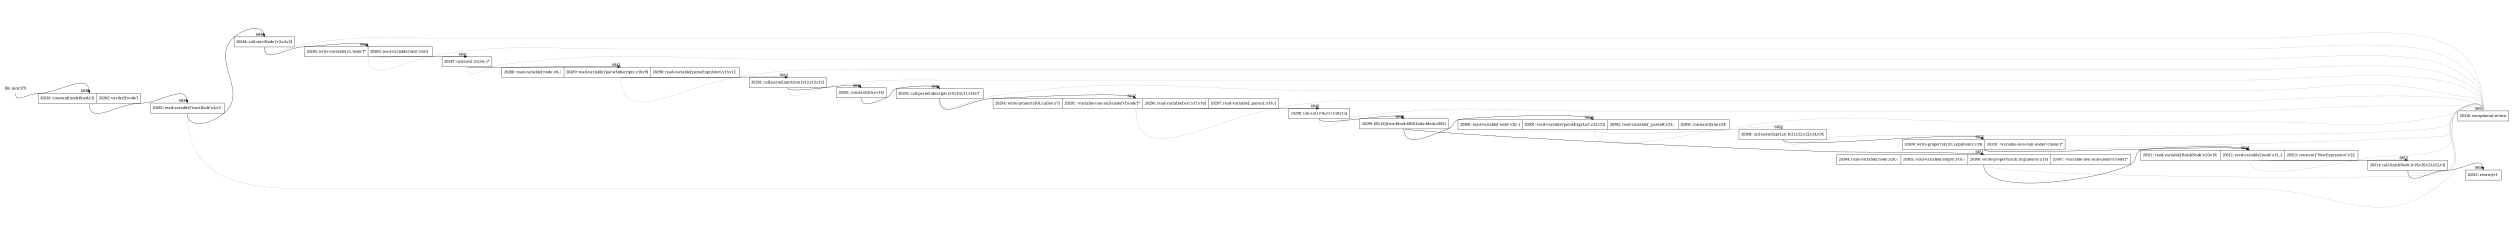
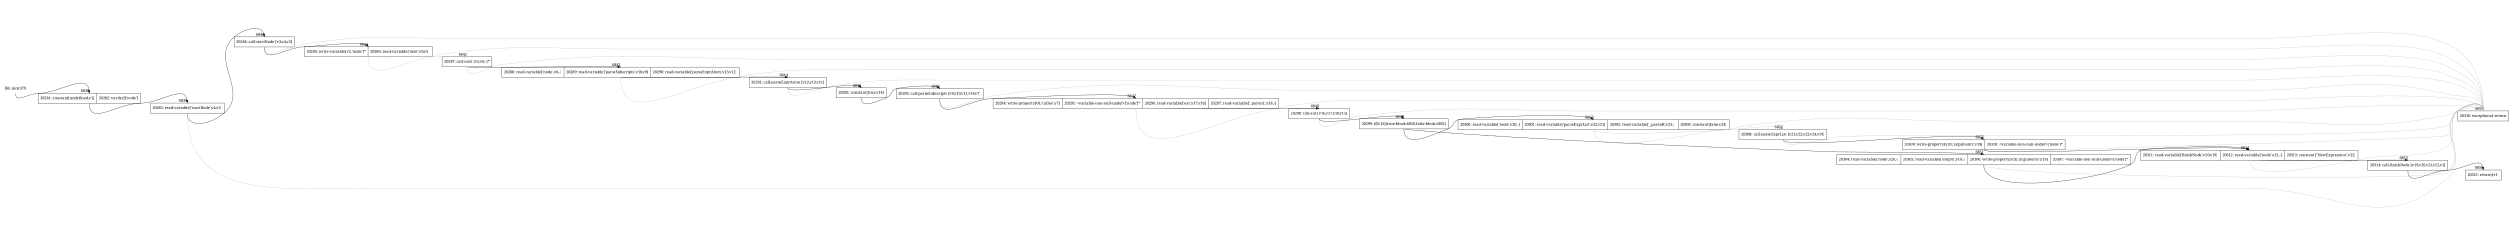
(416, 57) -> (416, 57)
